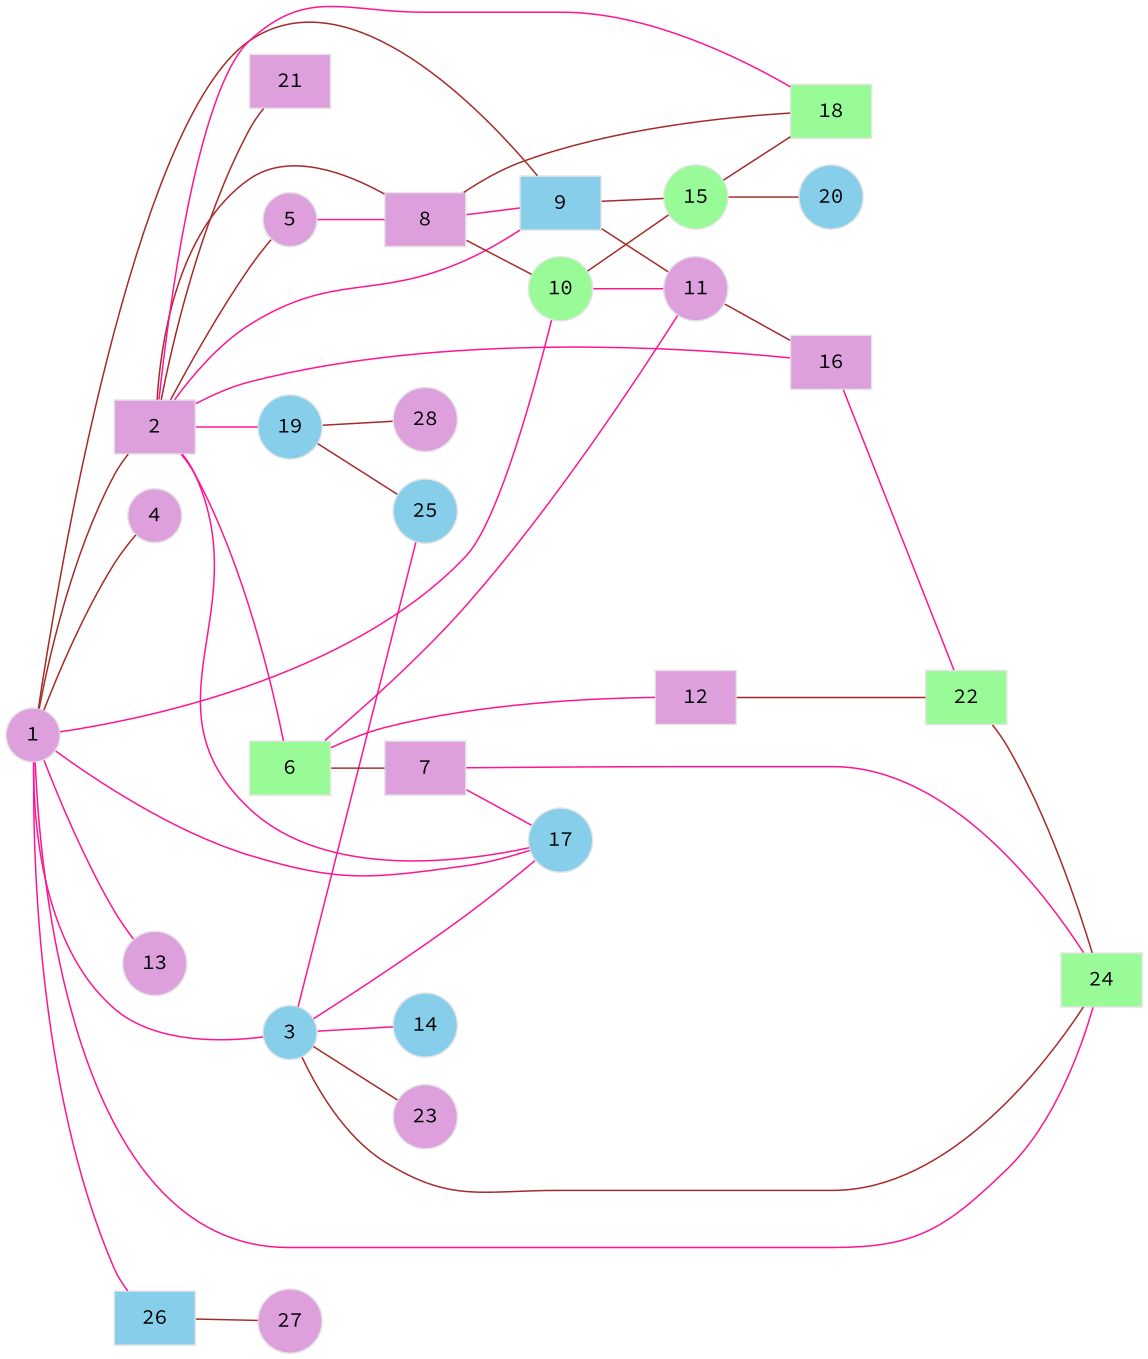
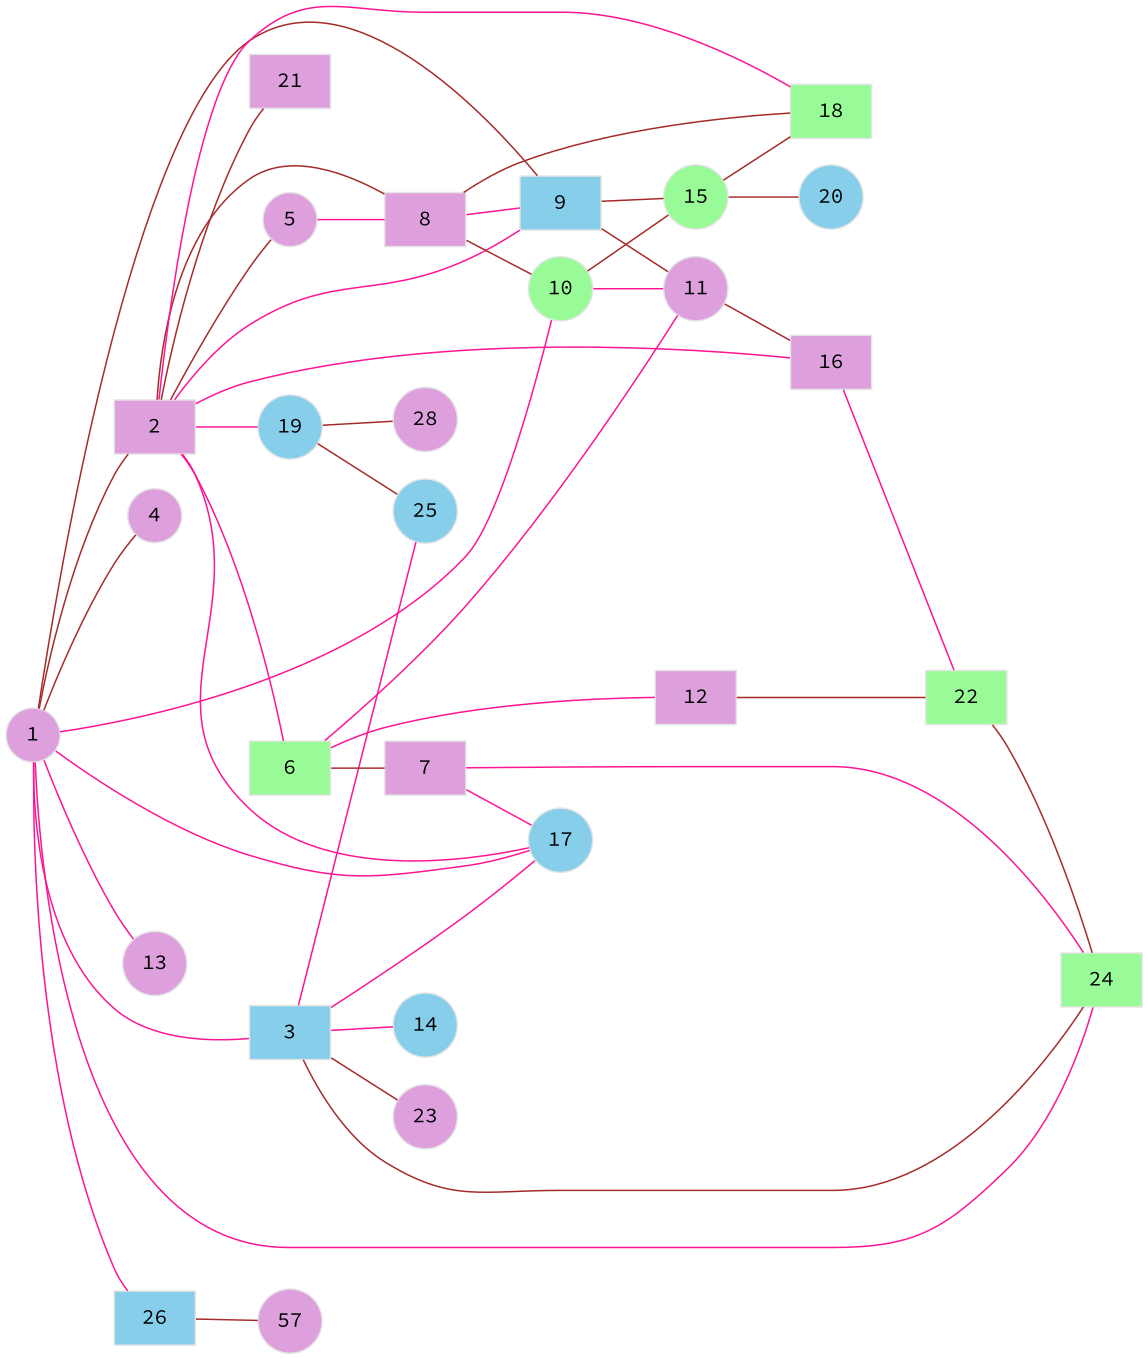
(290, 1033) -> (290, 1033)
(290, 1321) -> (290, 1321)
